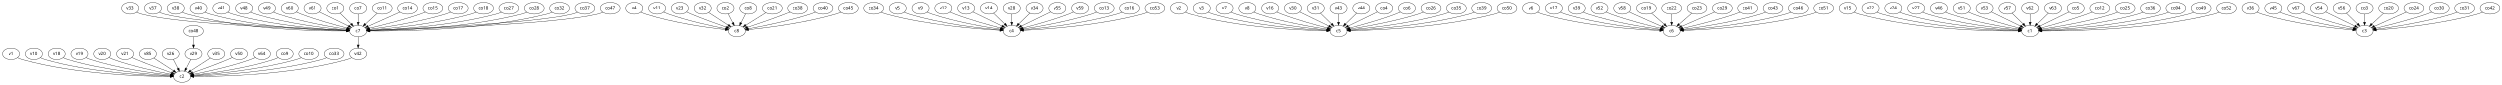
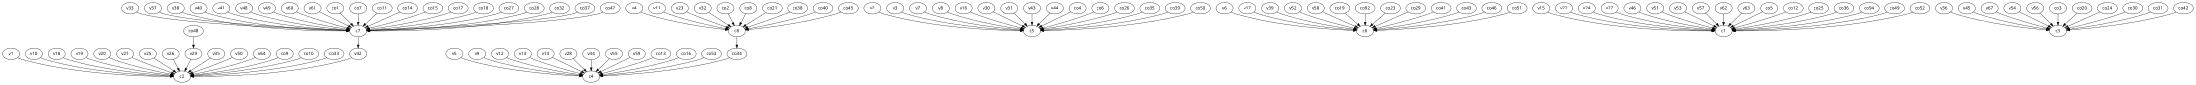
(1672, 8) -> (1365, 8)
none -> (737, 41)
(148, 54) -> (148, 54)
